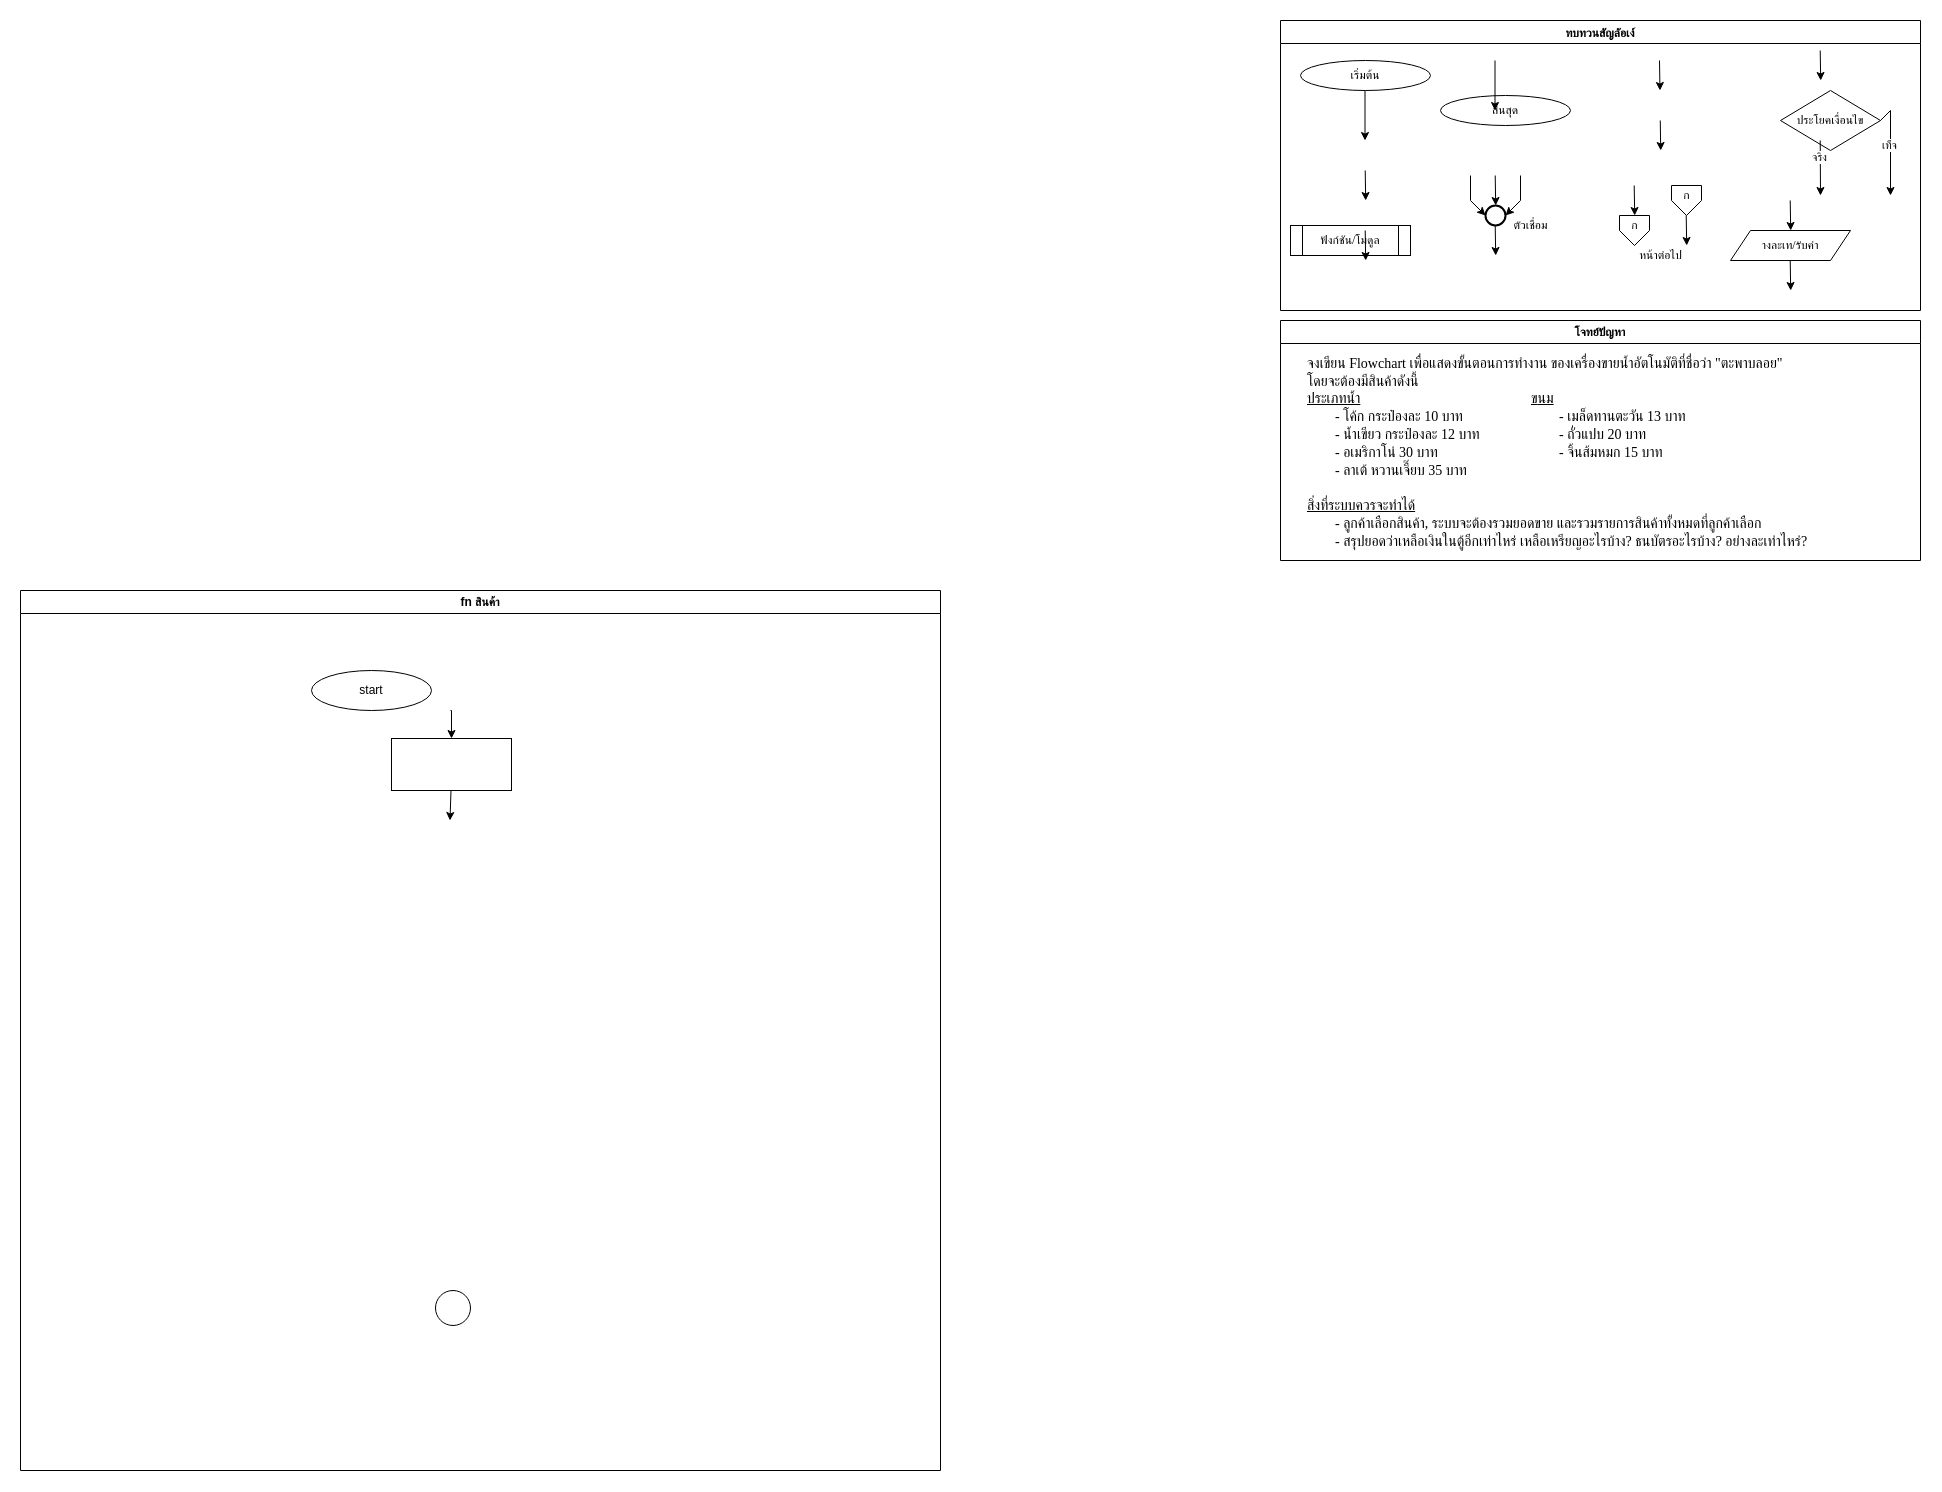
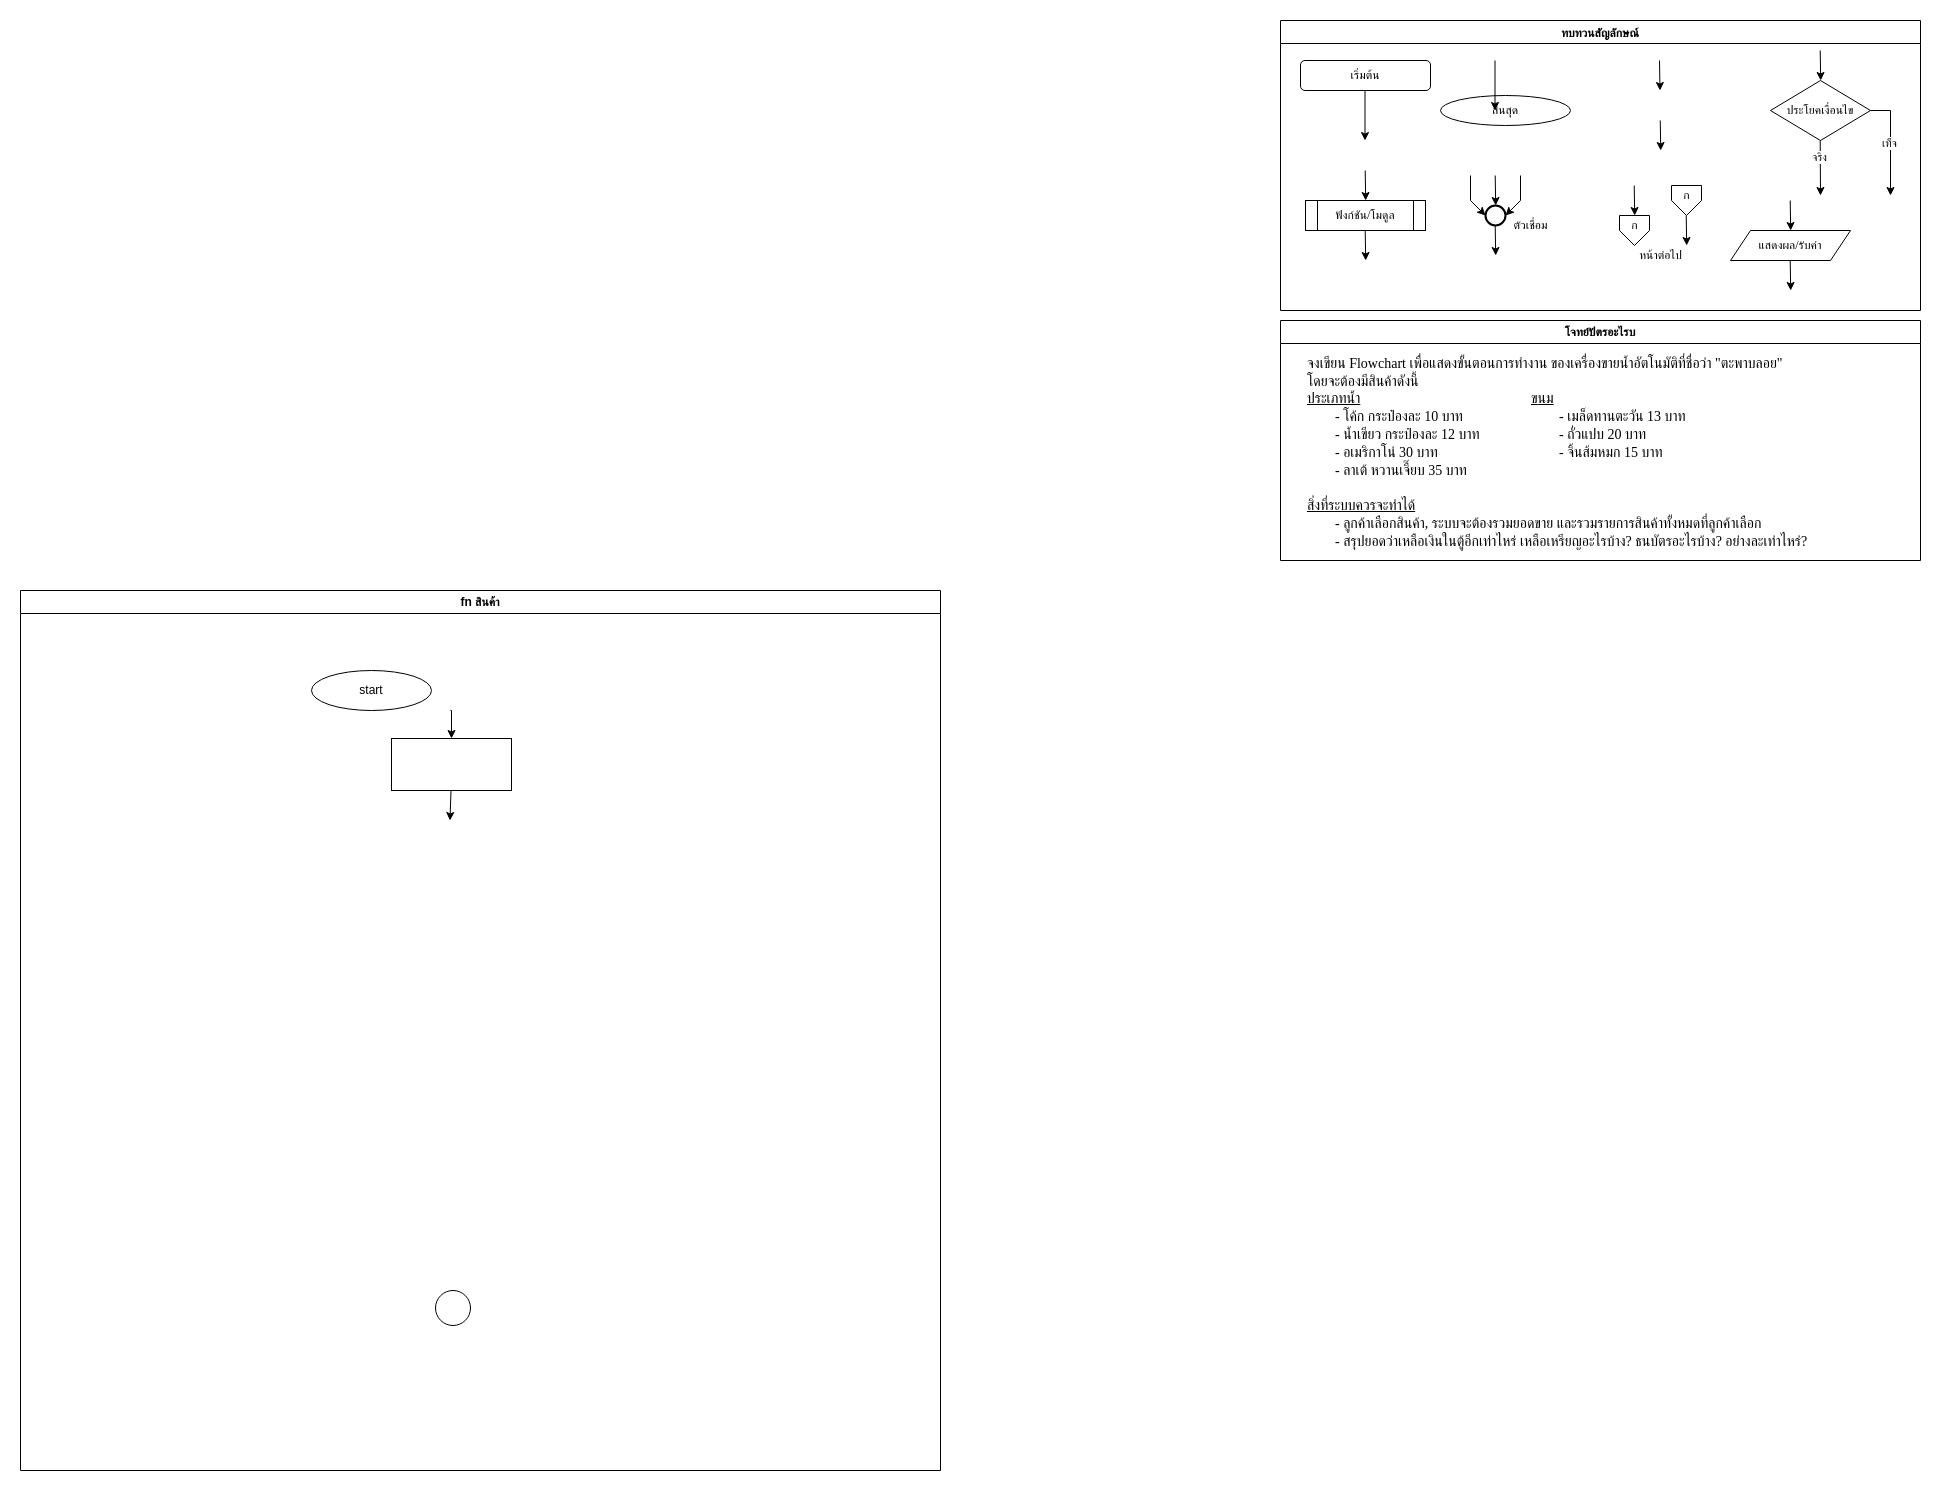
(1600, 33) -> (1600, 33)
(1366, 76) -> (1366, 76)
(1831, 121) -> (1821, 111)
(1351, 241) -> (1366, 216)
(1791, 246) -> (1791, 246)
(1601, 333) -> (1601, 333)
